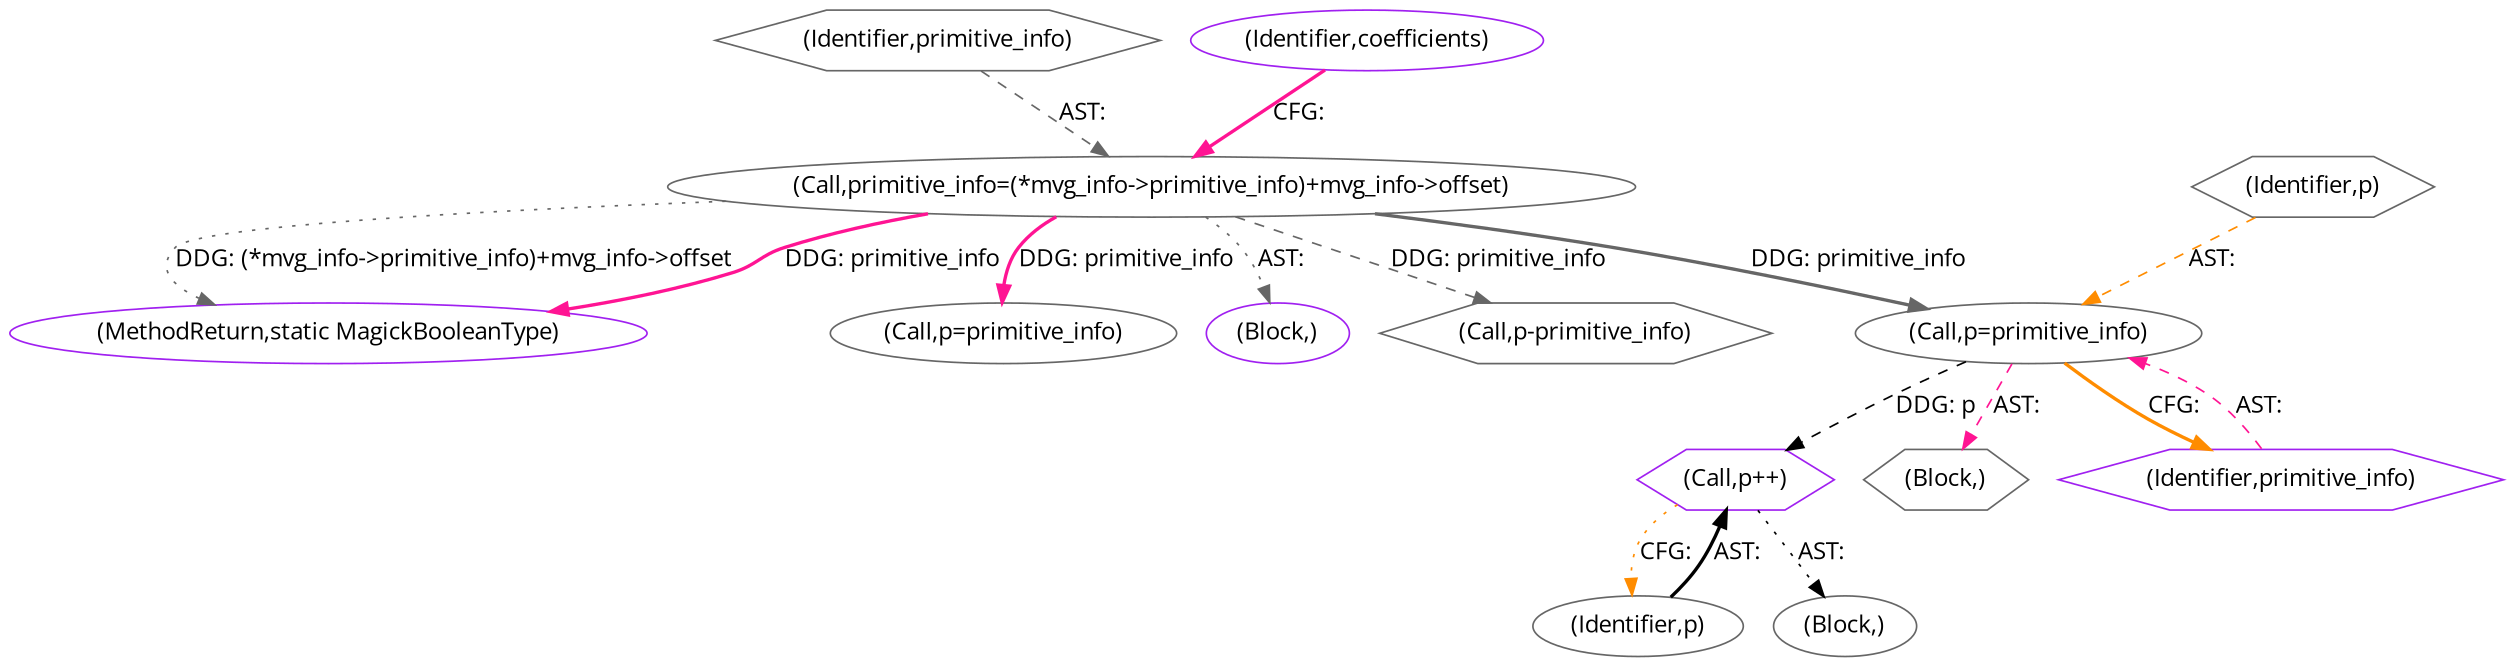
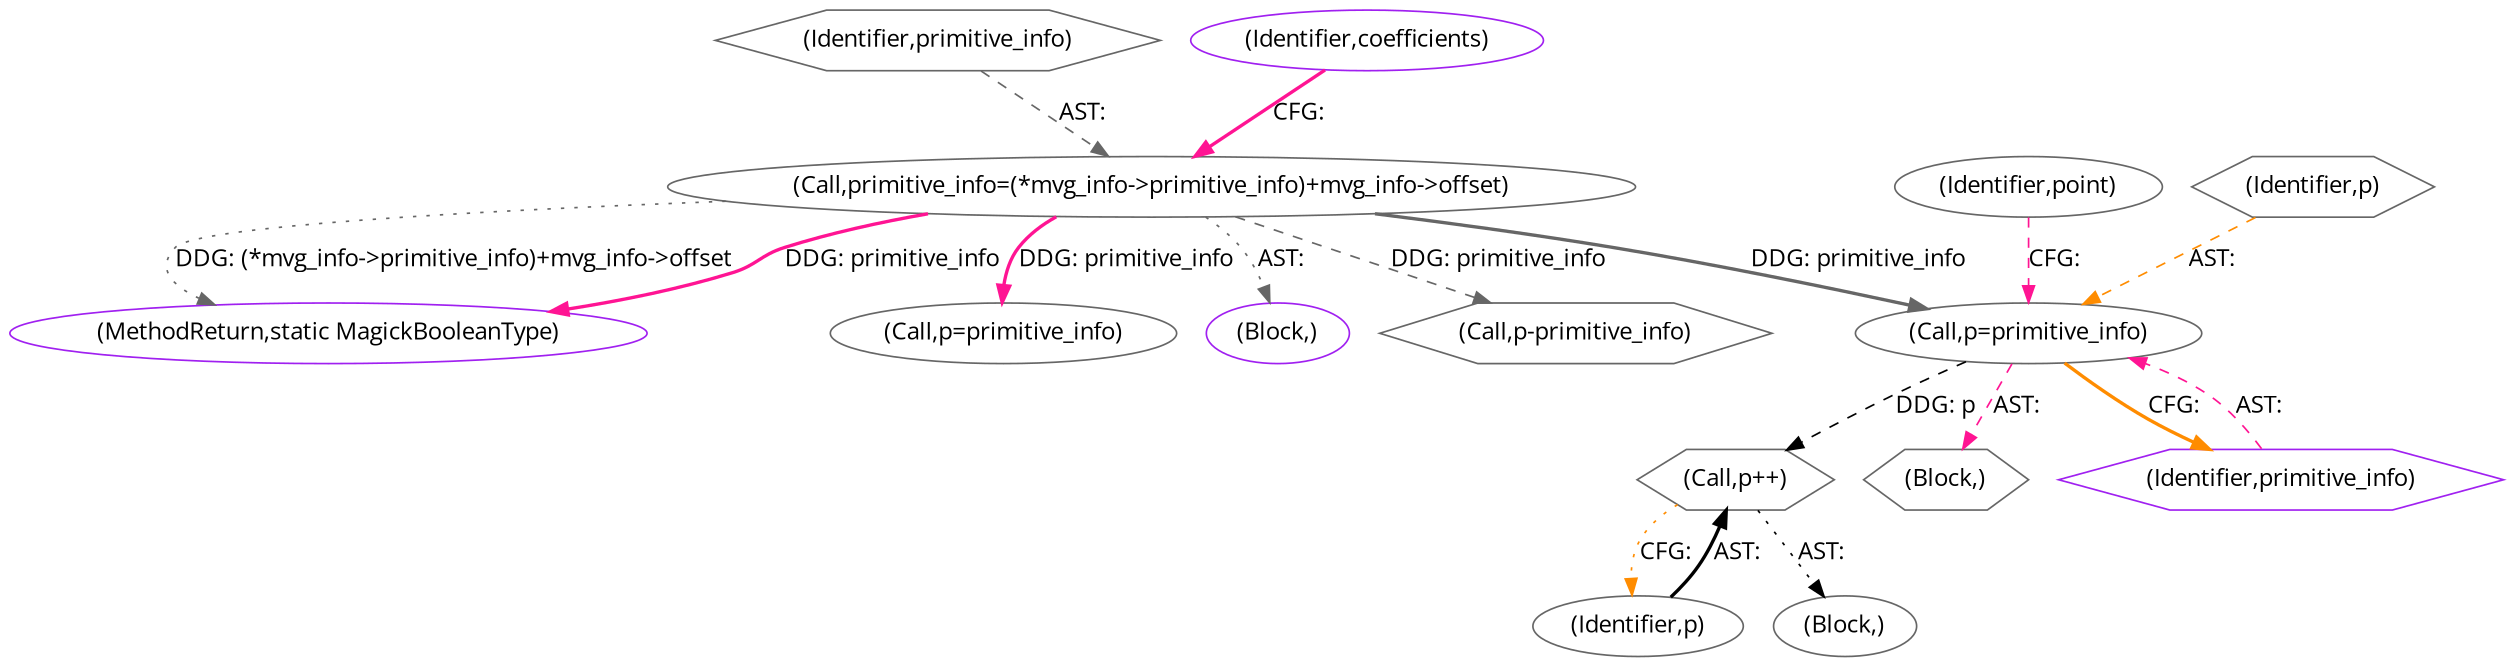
none -> (2029, 187)
(1736, 480) -> (1736, 480)
